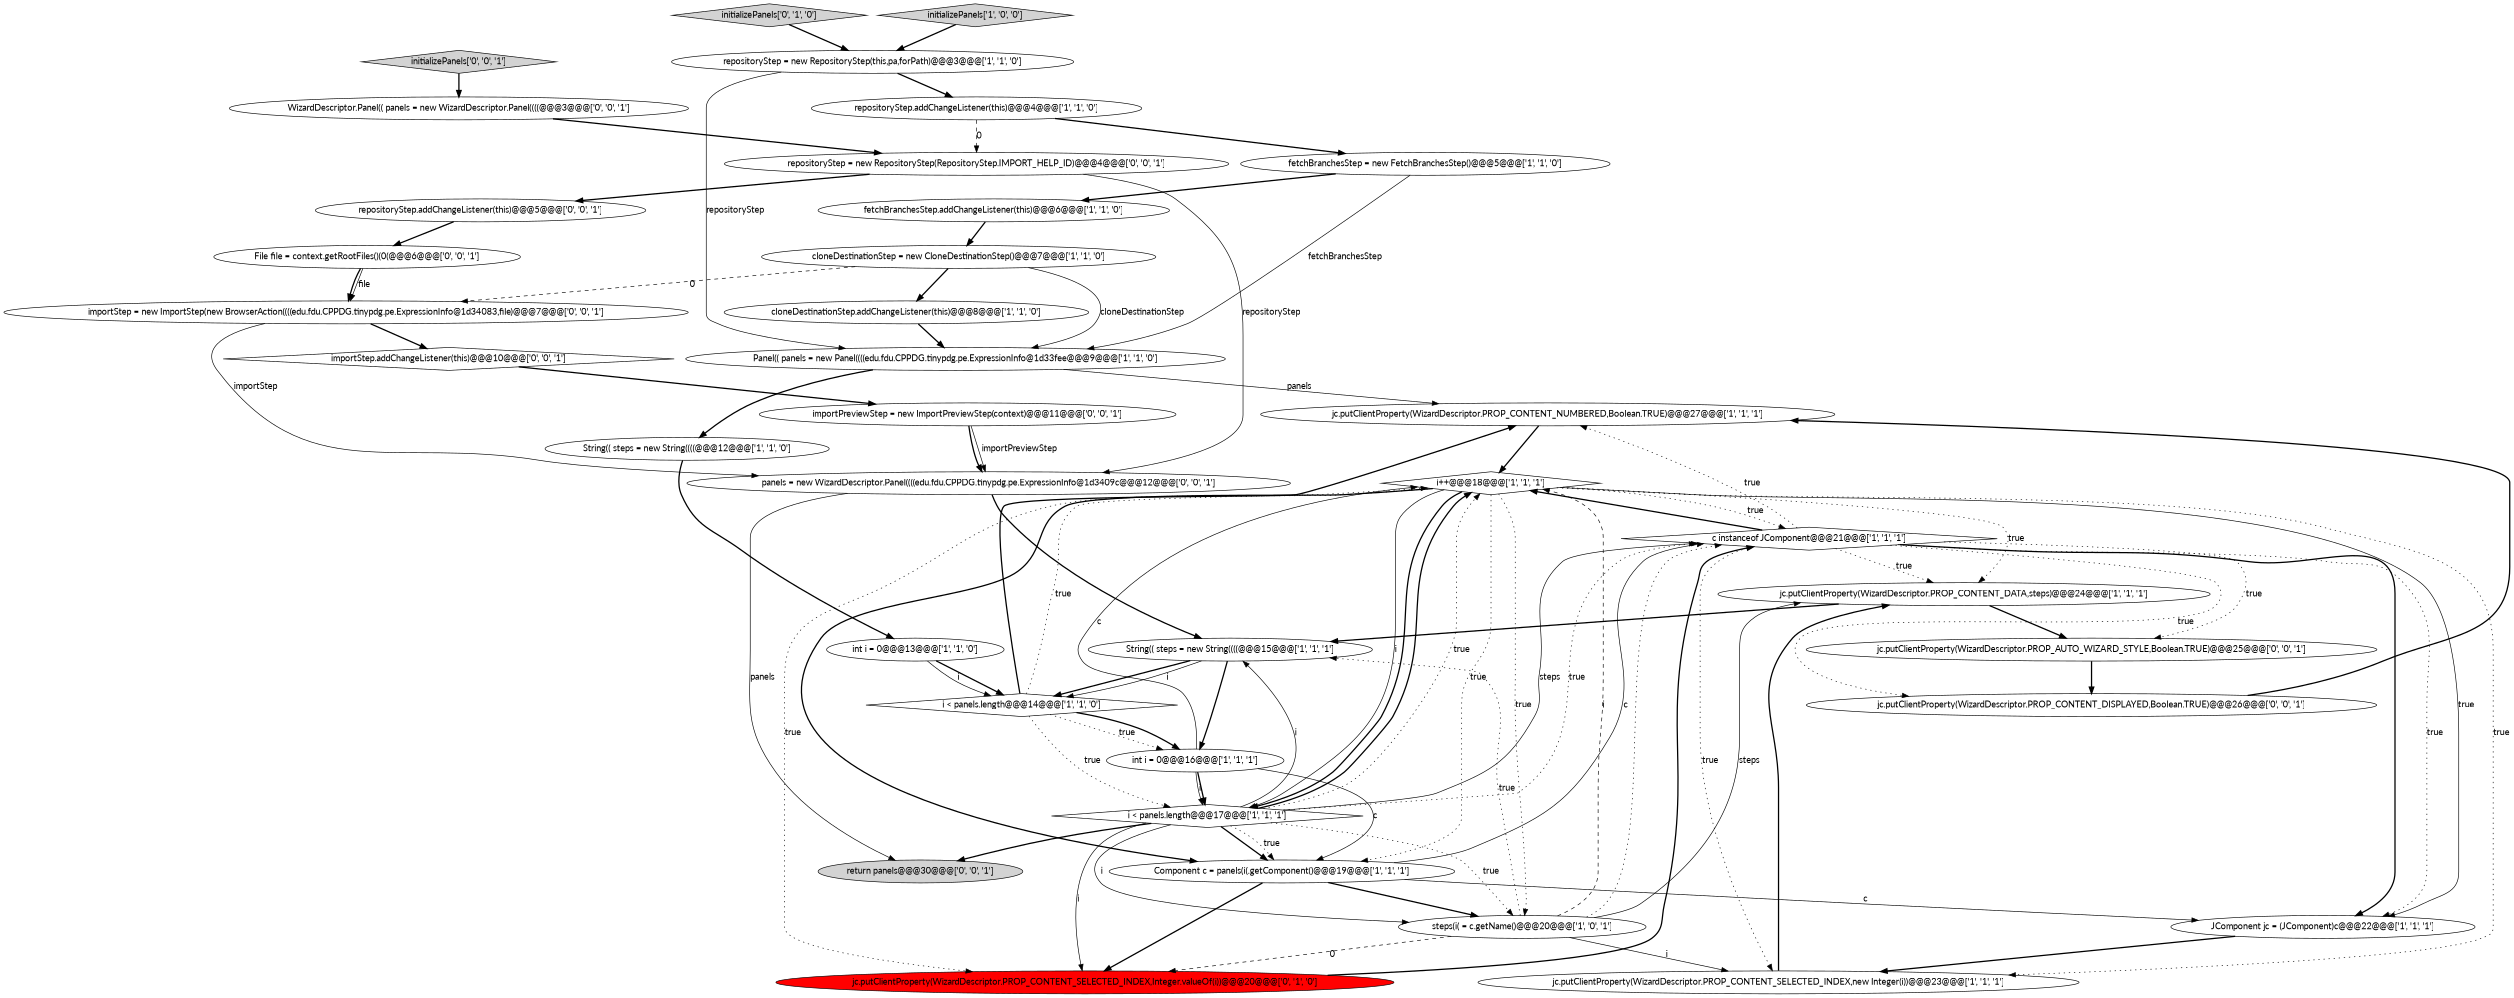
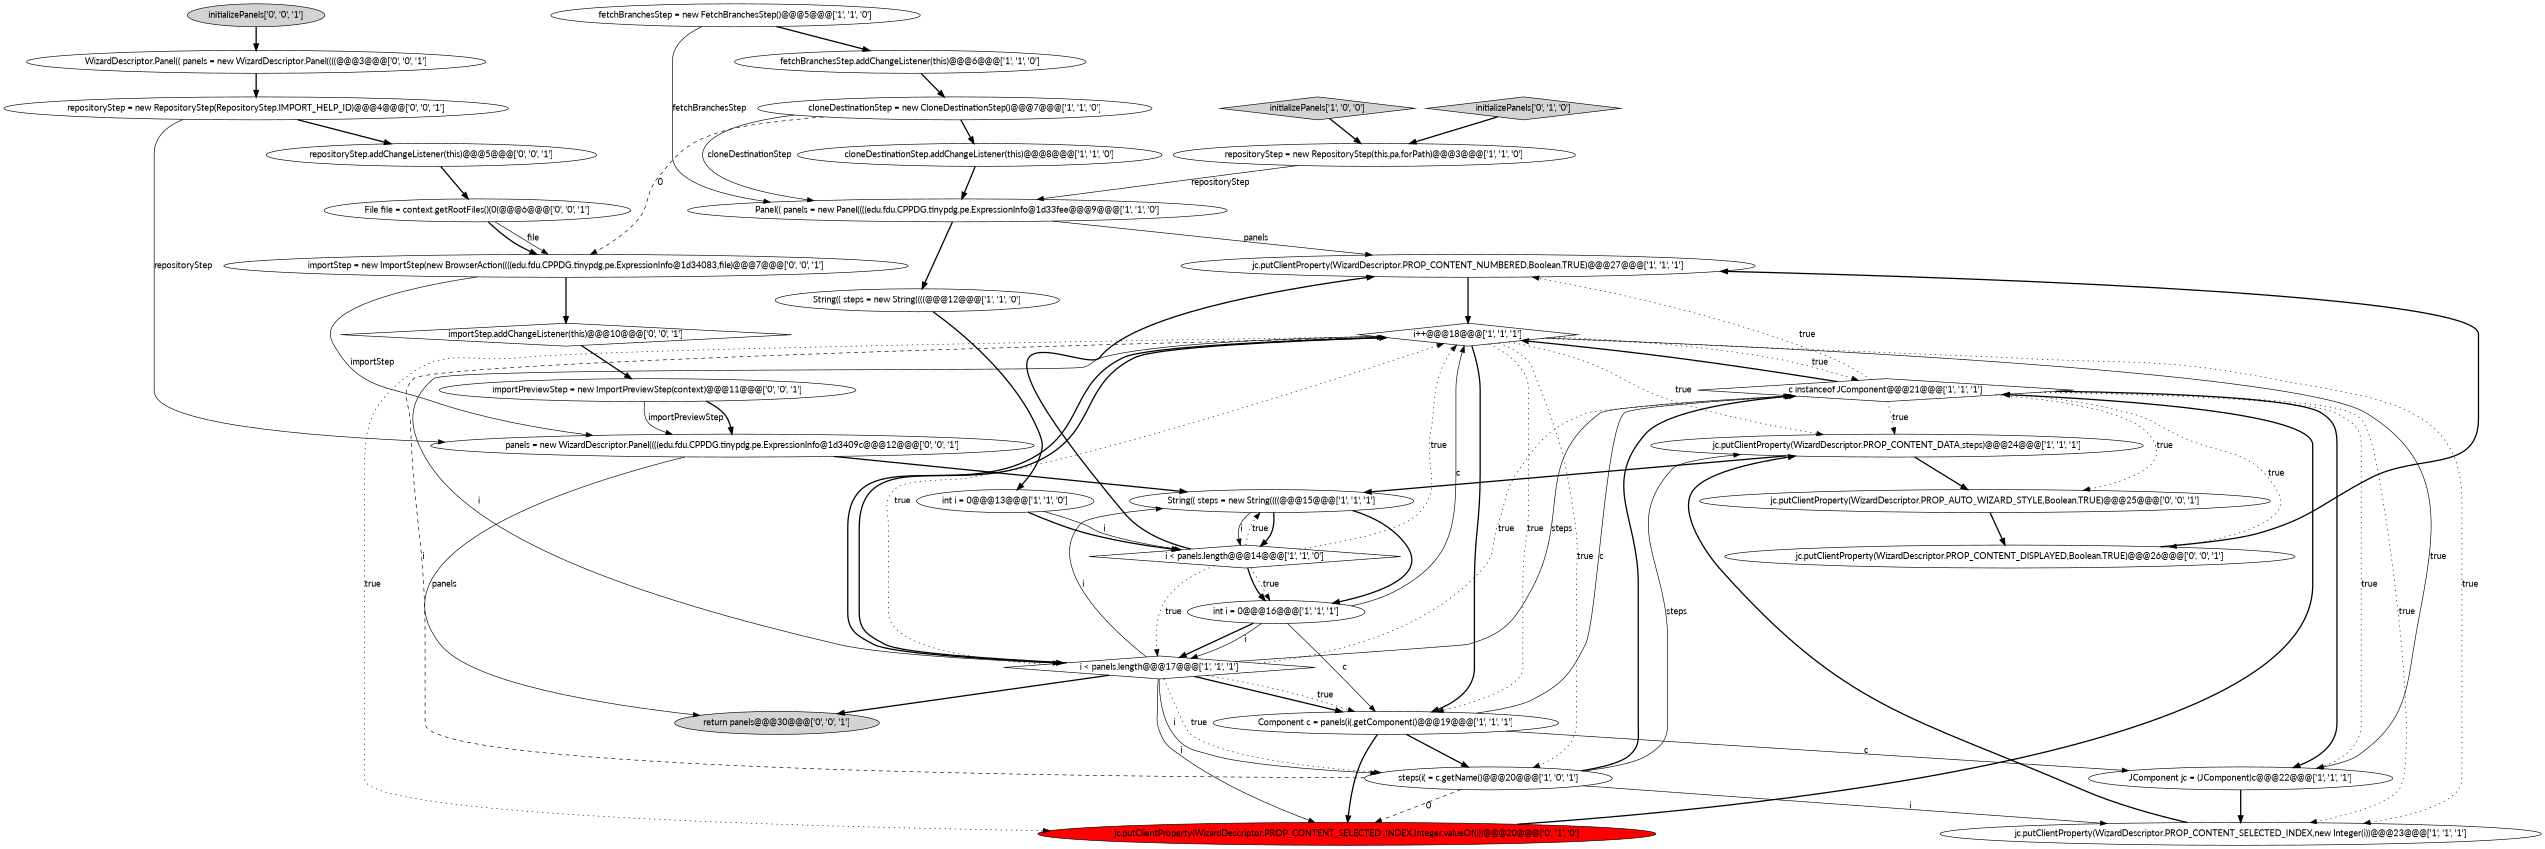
(459, 62) -> (256, 15)
(977, 108) -> none
(1635, 718) -> (1634, 545)
(1500, 720) -> (1249, 531)
